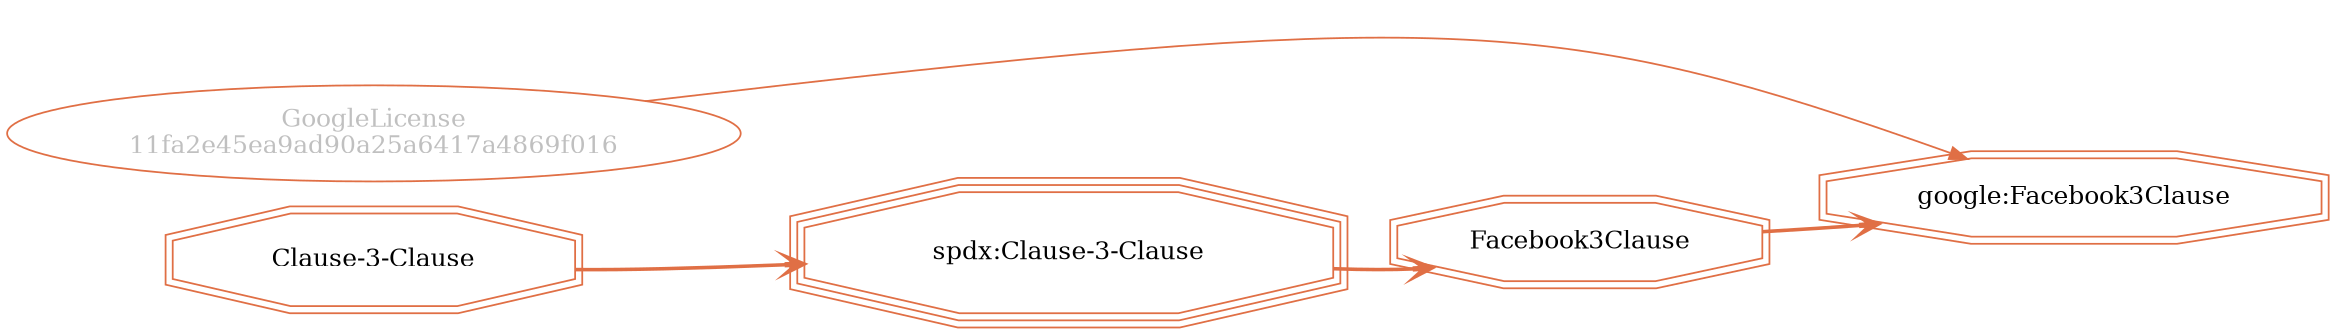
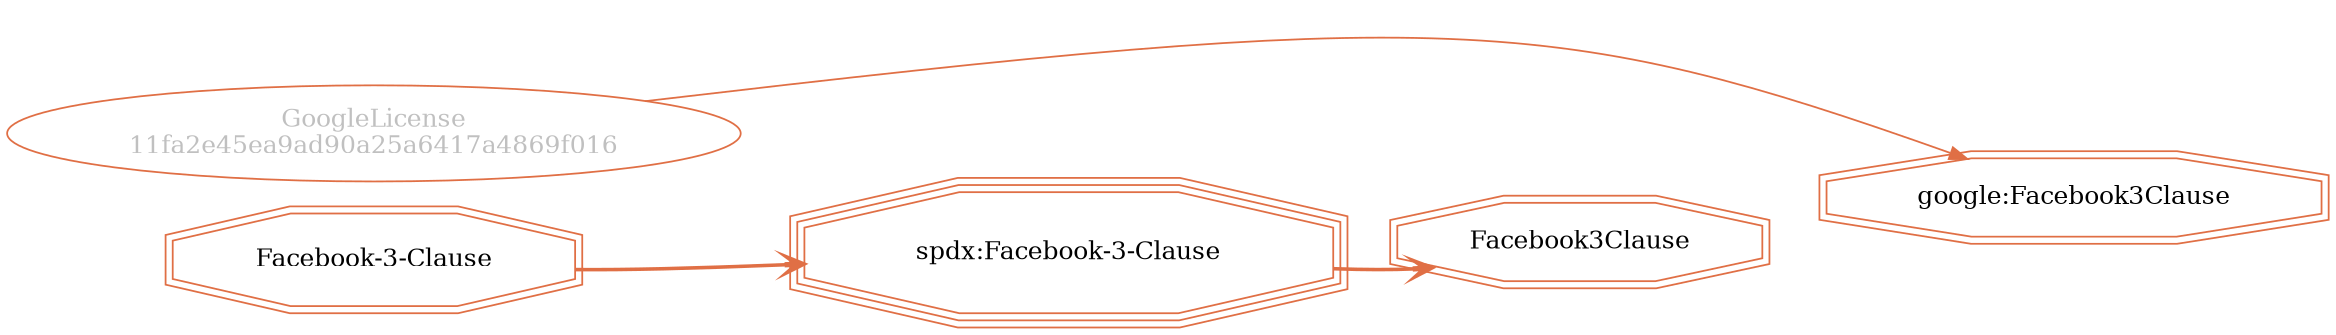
(1812, 229) -> none
(1069, 253) -> (1069, 253)
(374, 260) -> (374, 260)
